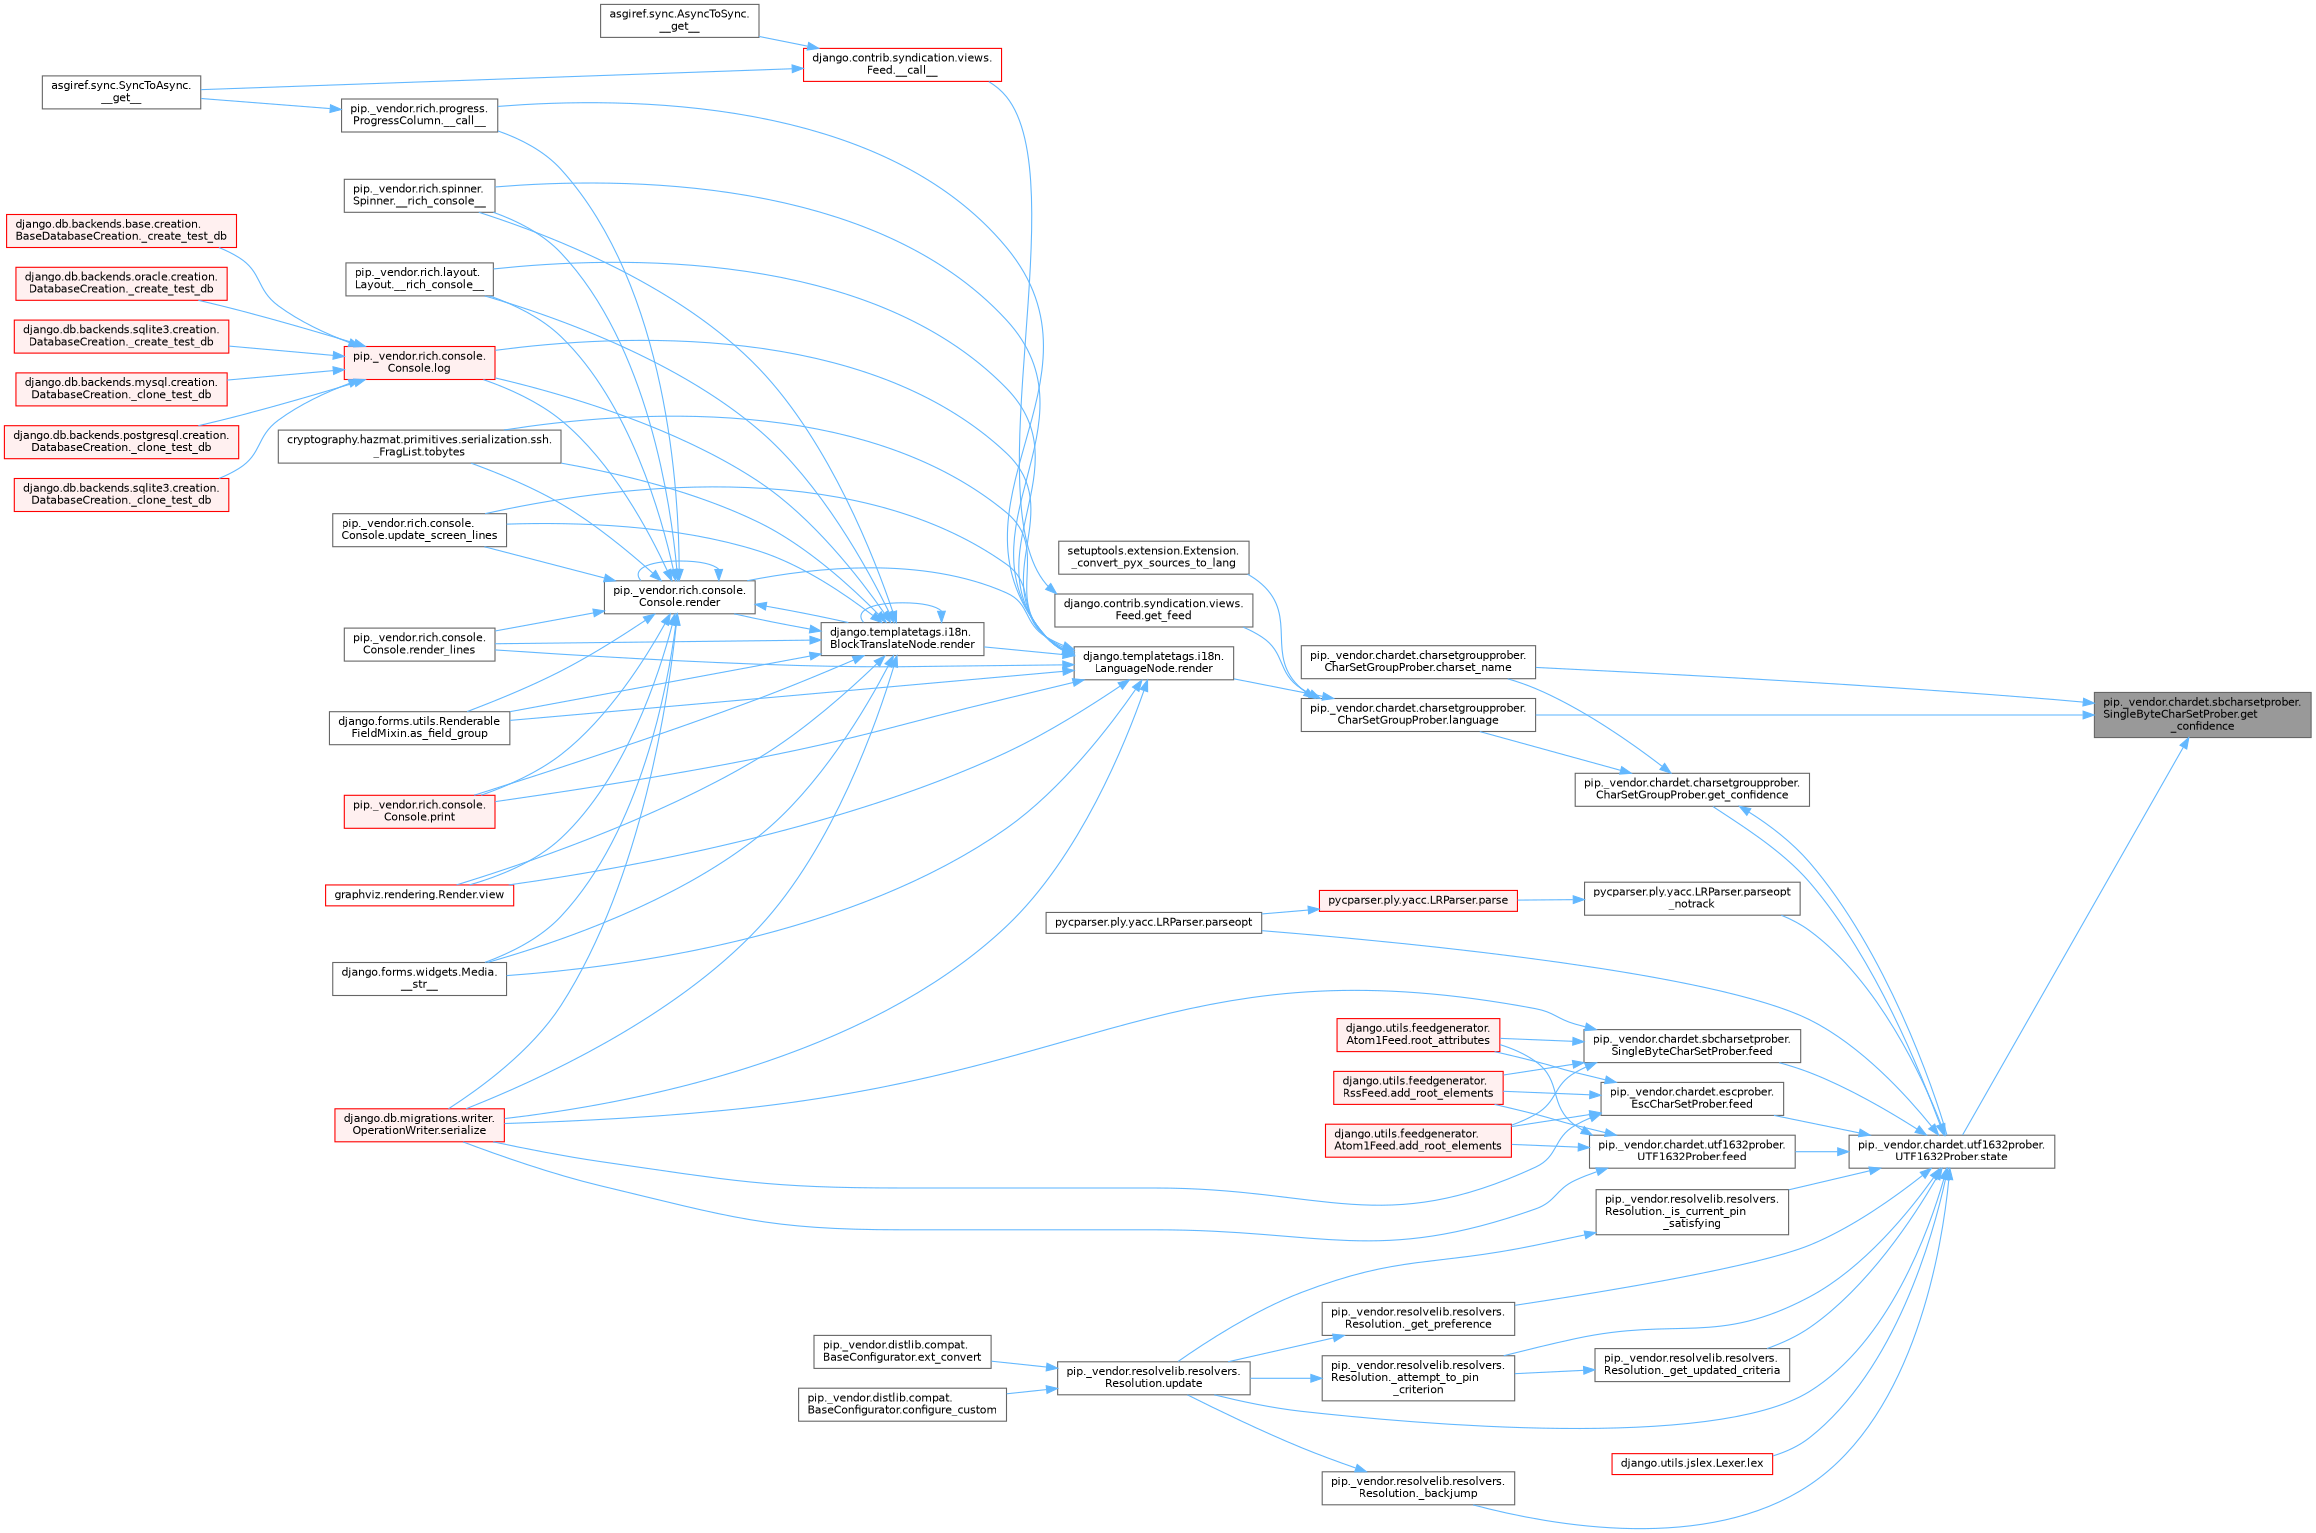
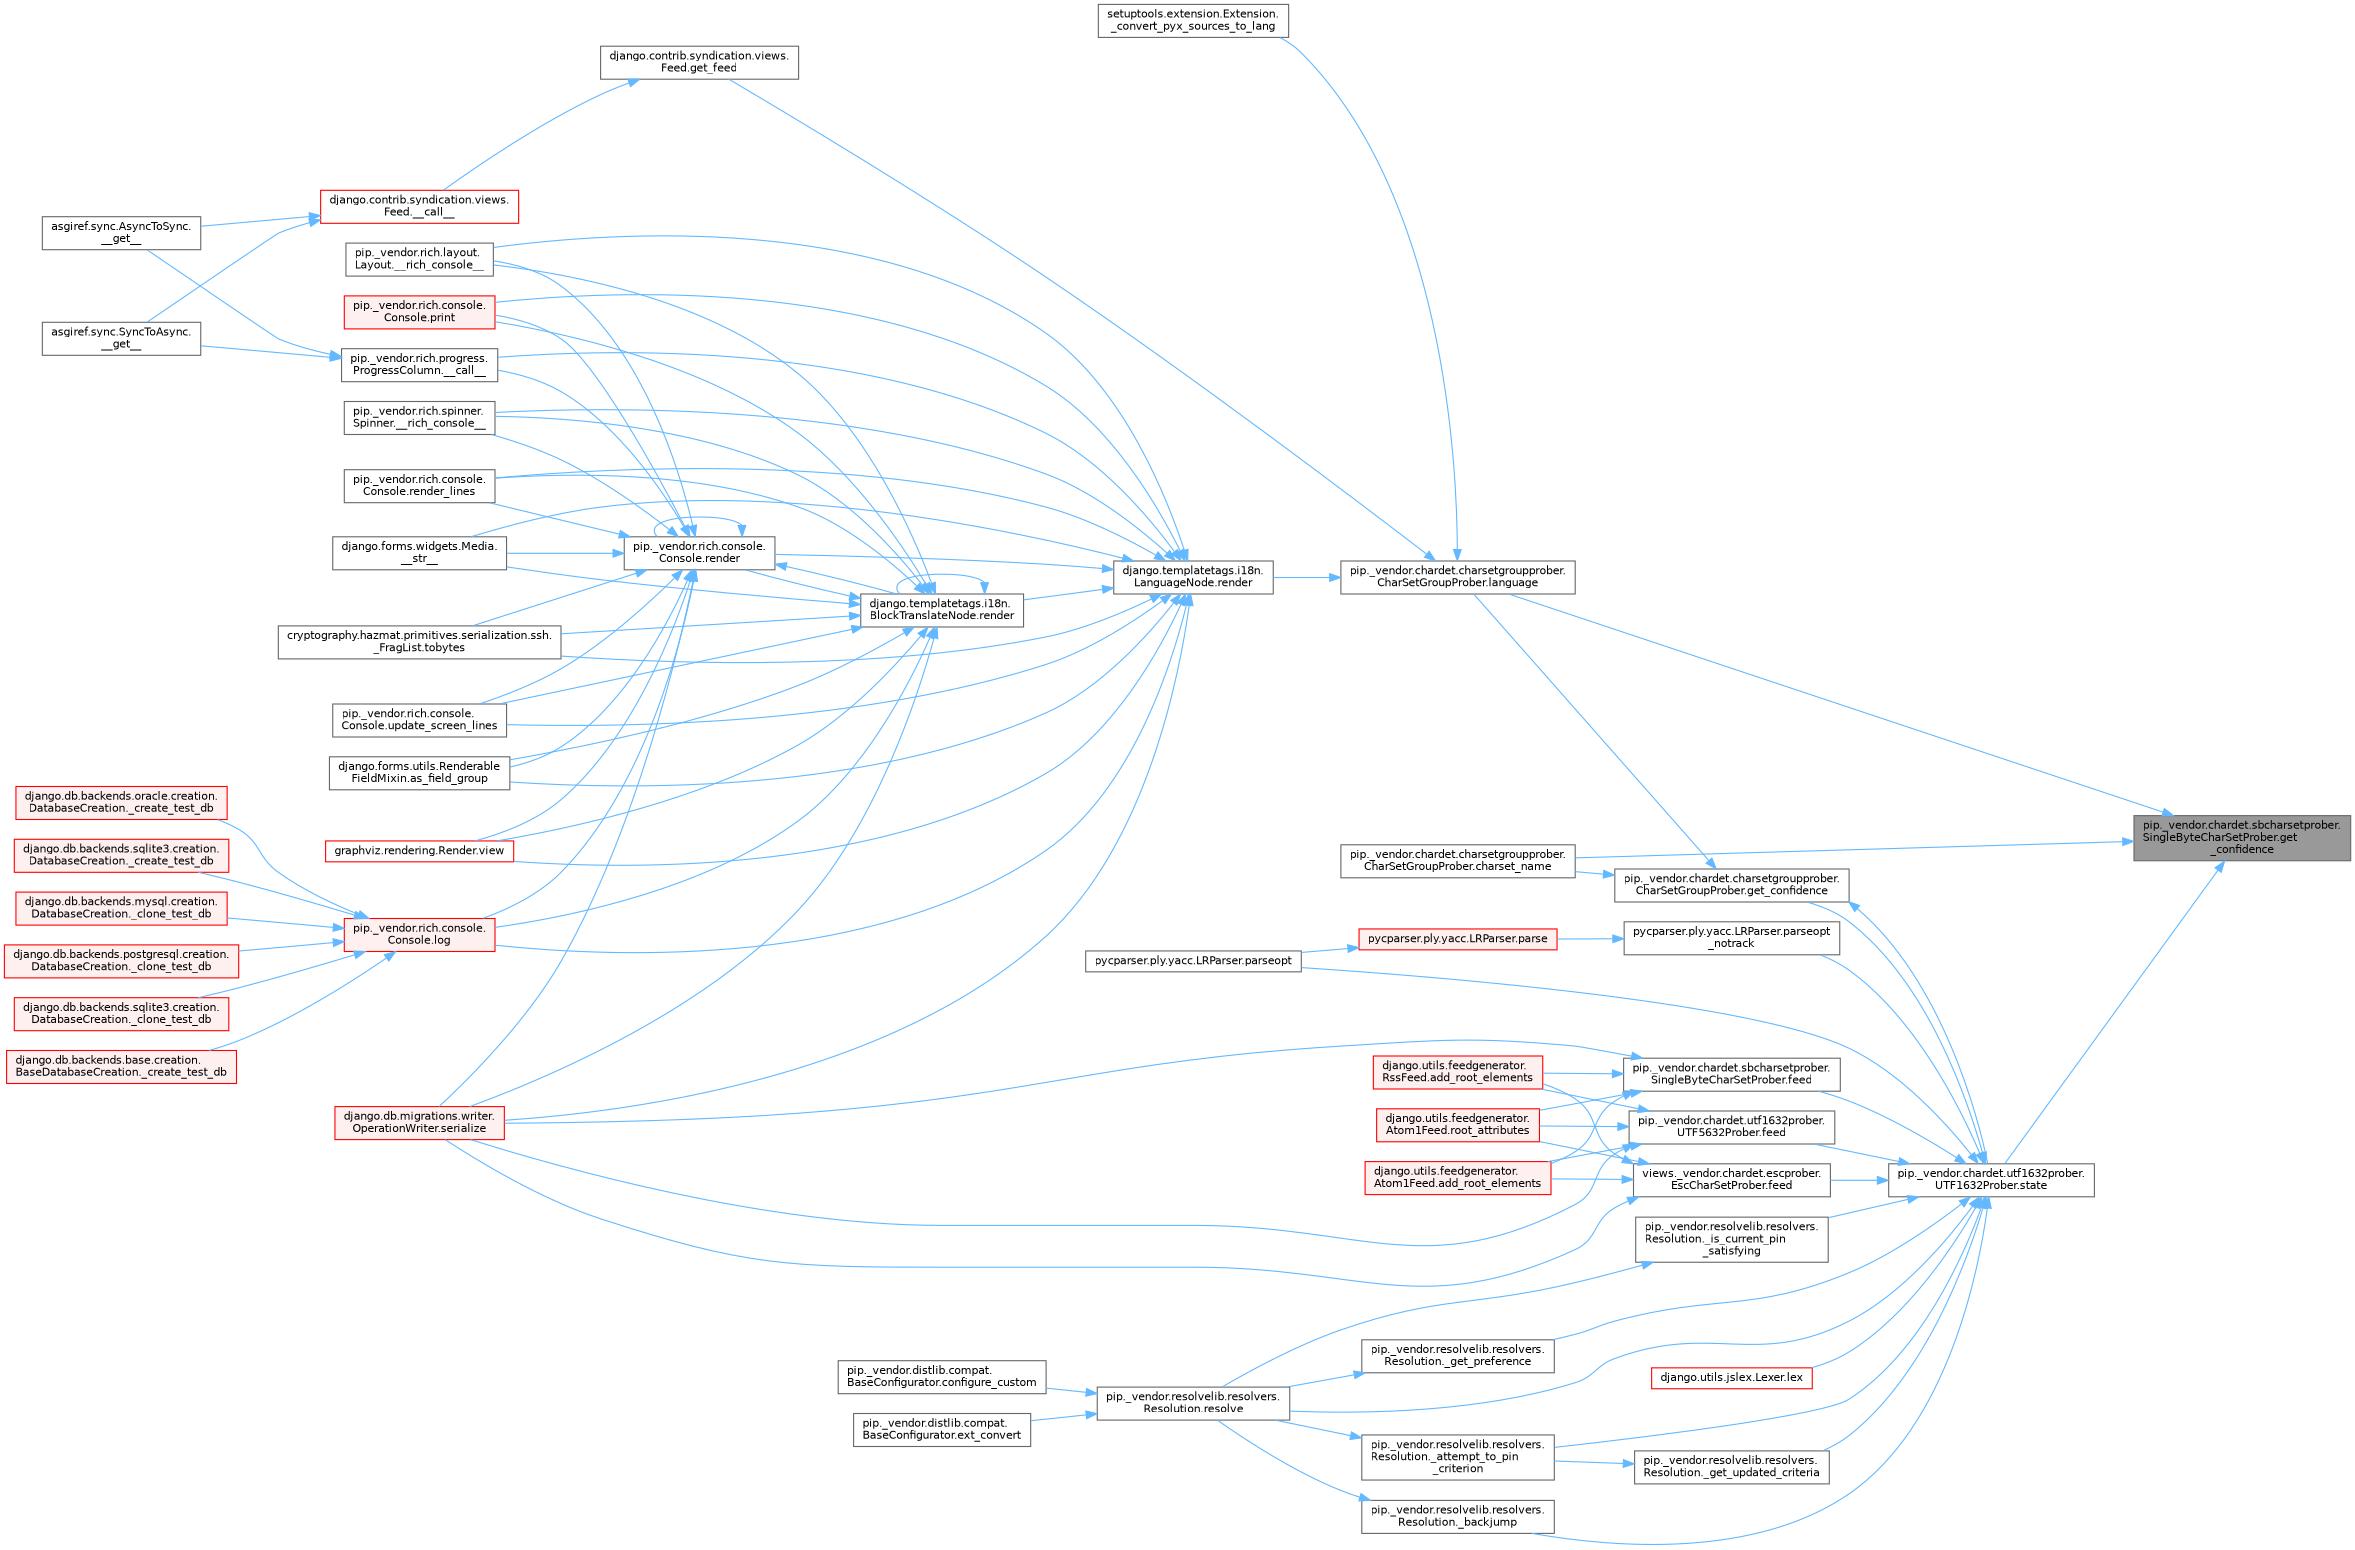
none -> (235, 310)
(1692, 1099) -> (1732, 1180)
(1692, 1152) -> (1732, 1128)
(1154, 1378) -> (1194, 1404)
